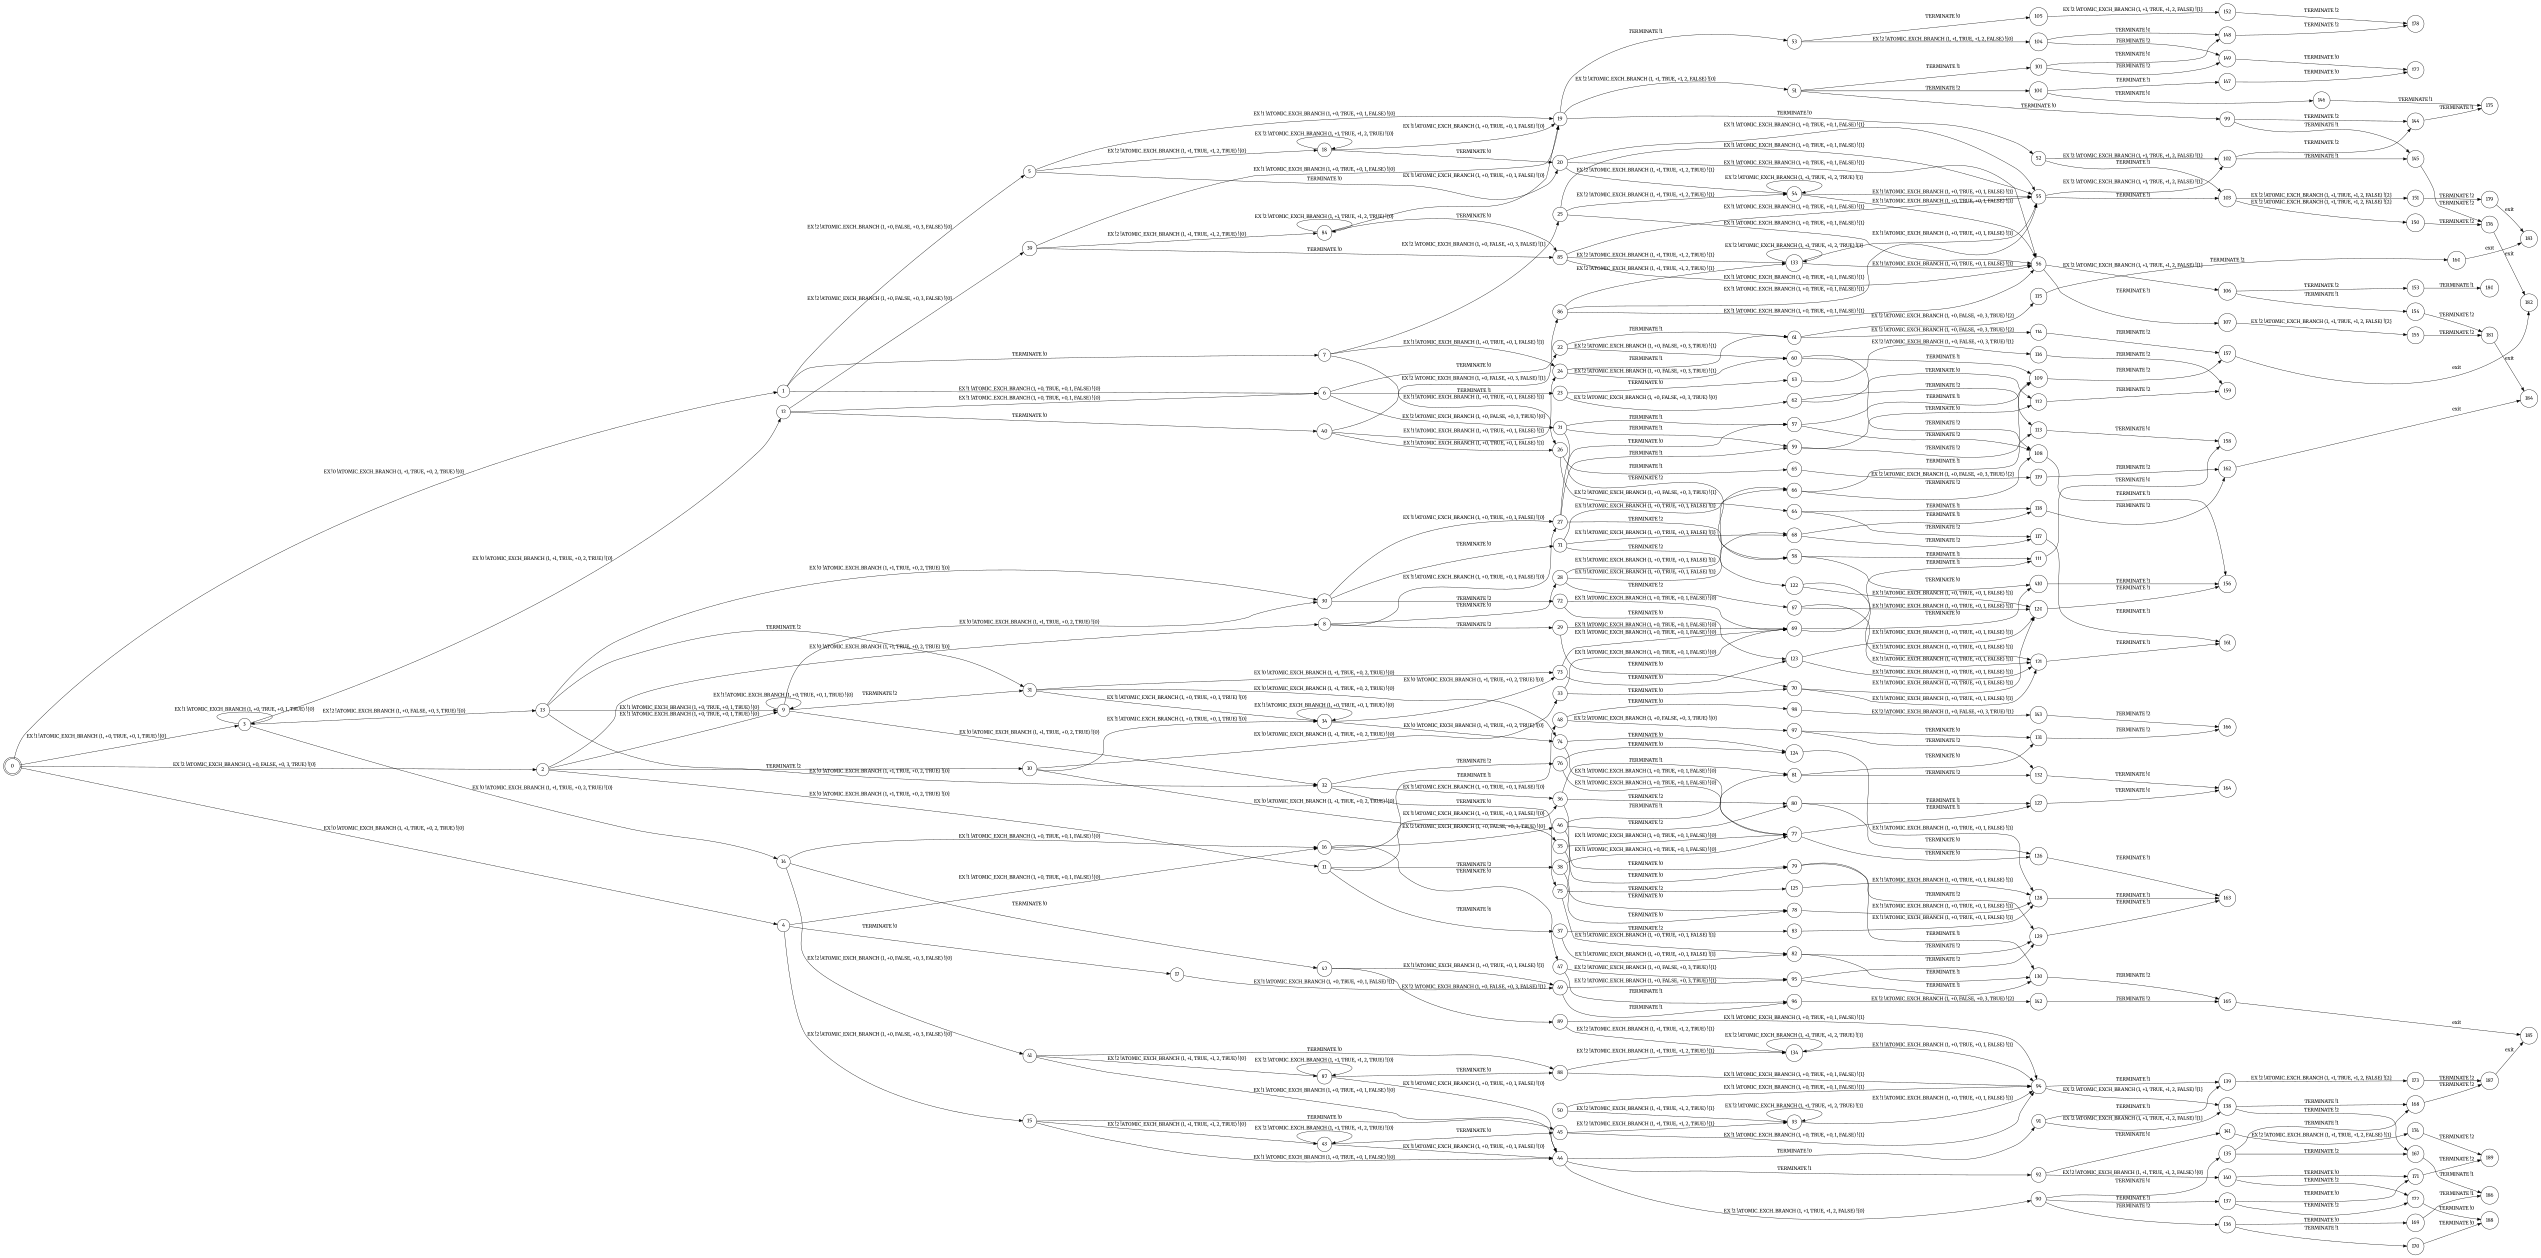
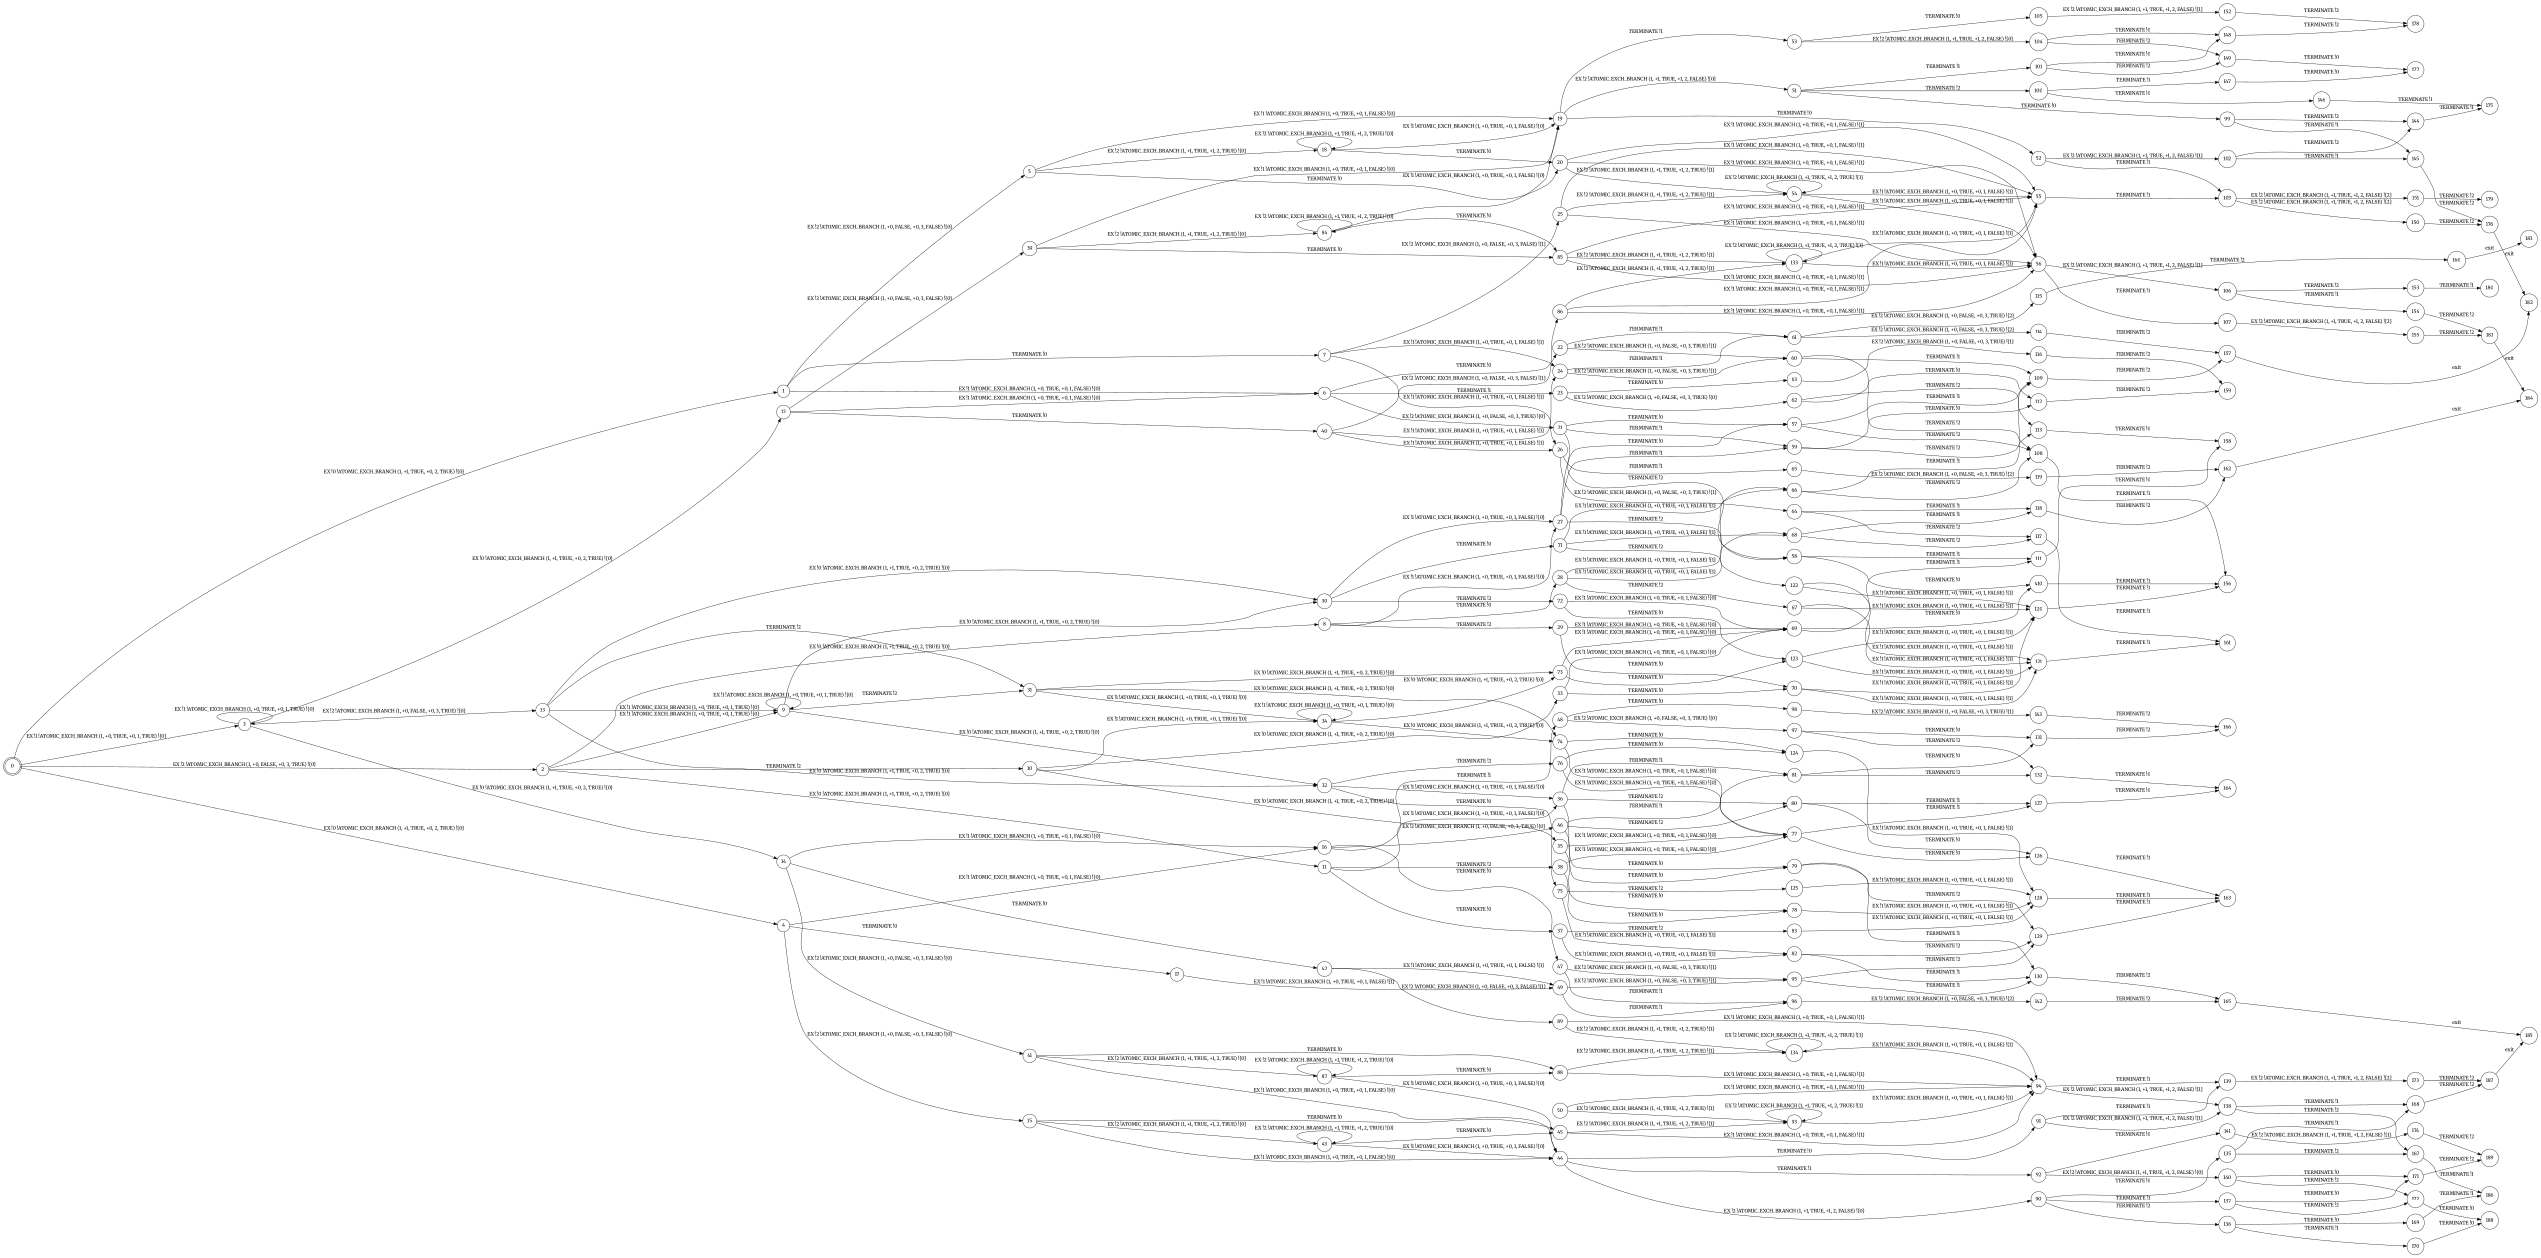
(2136, 192) -> none
(2509, 216) -> none
(1646, 417) -> (1646, 417)
(1474, 909) -> (1474, 909)
